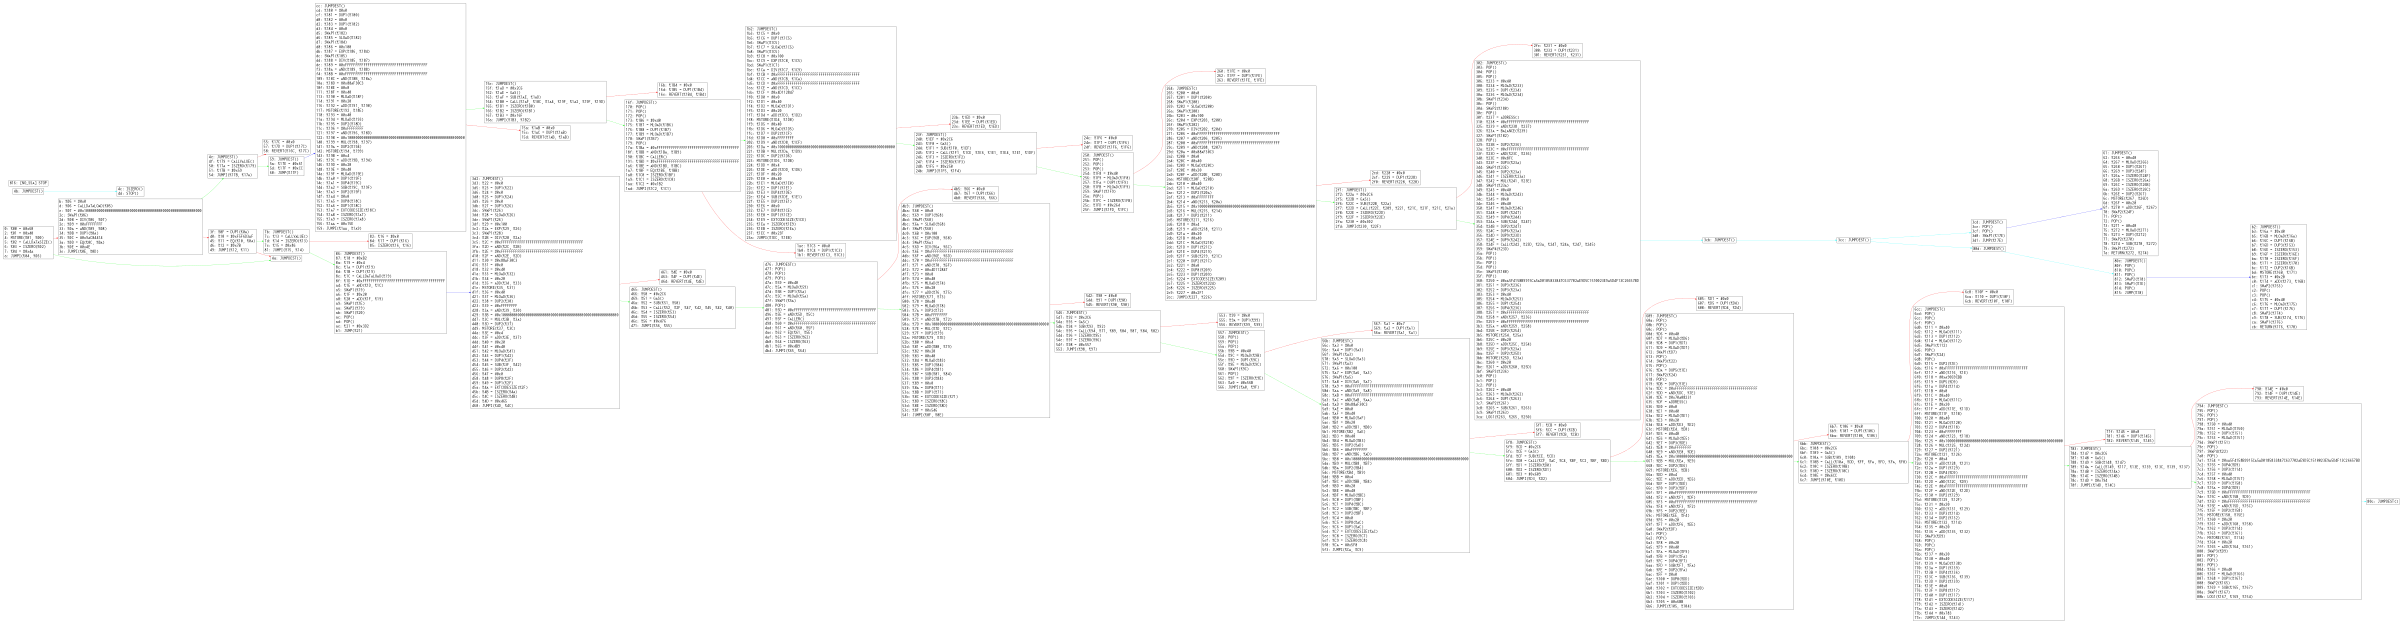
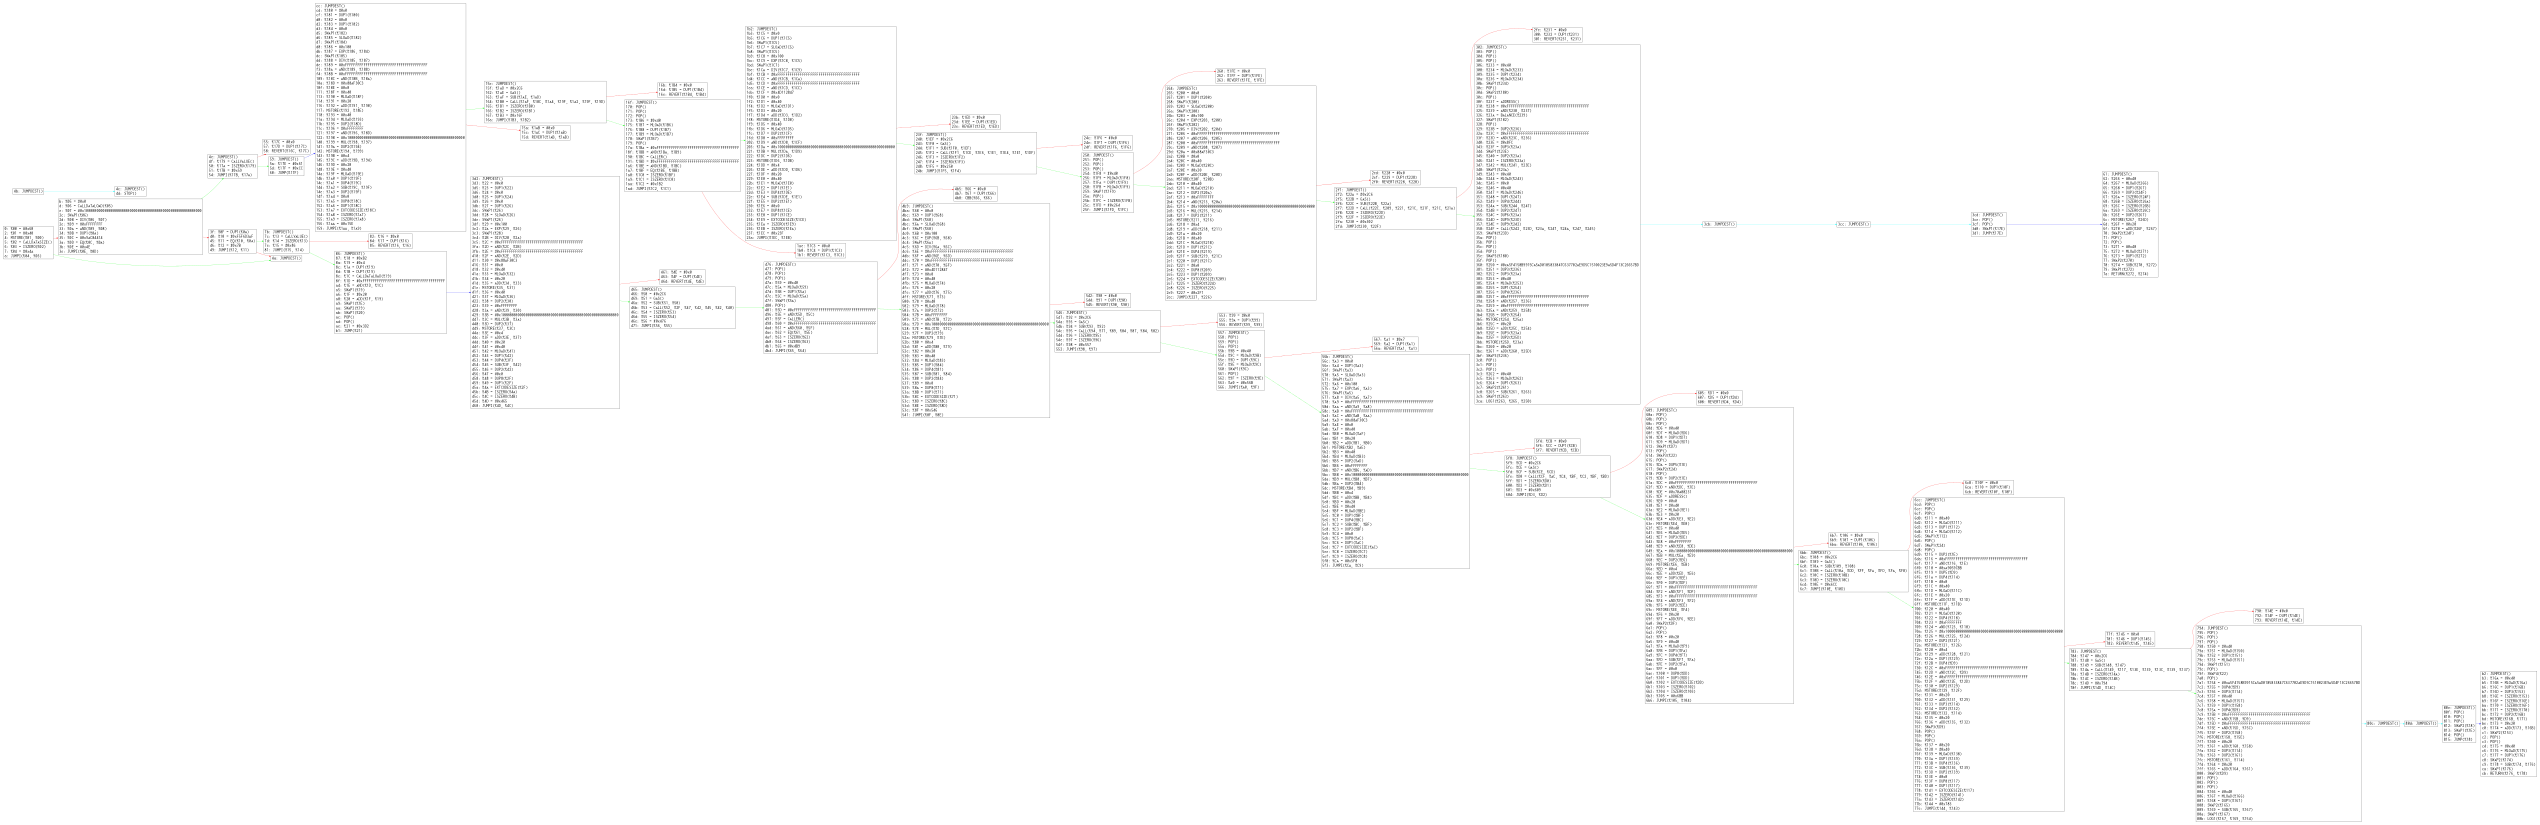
(28, 183) -> none
(130, 191) -> (130, 191)
(976, 194) -> (976, 194)
(391, 241) -> (391, 241)
(1920, 245) -> (2401, 724)
(1557, 430) -> (1557, 446)
